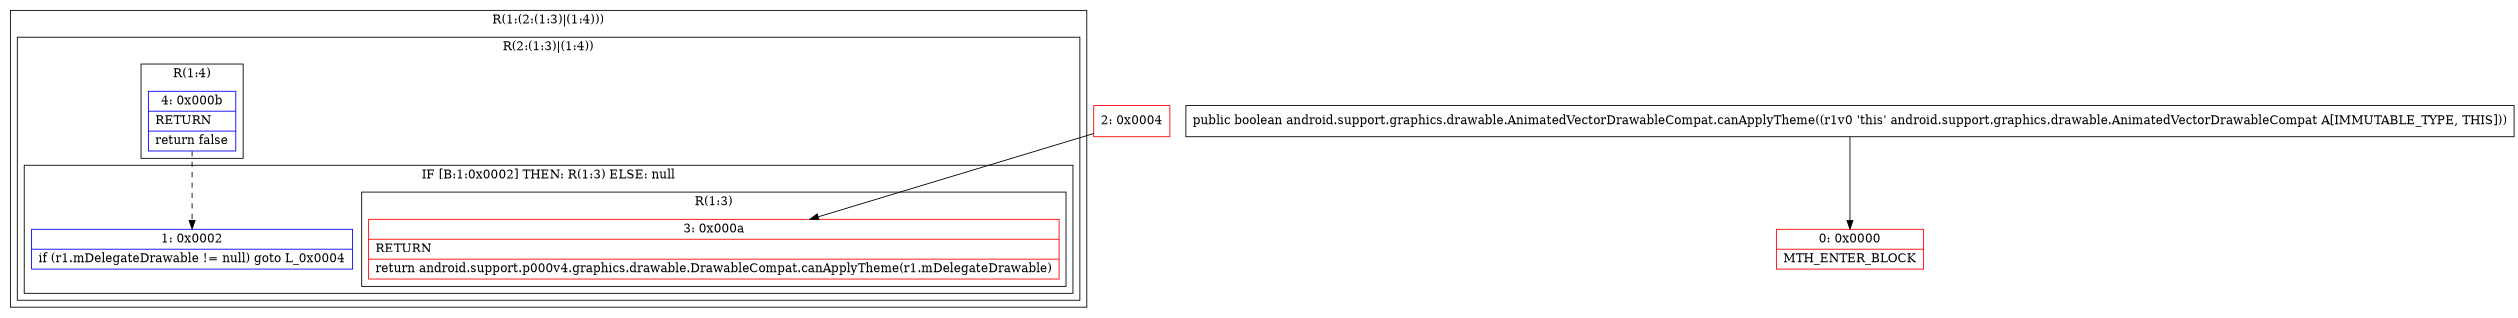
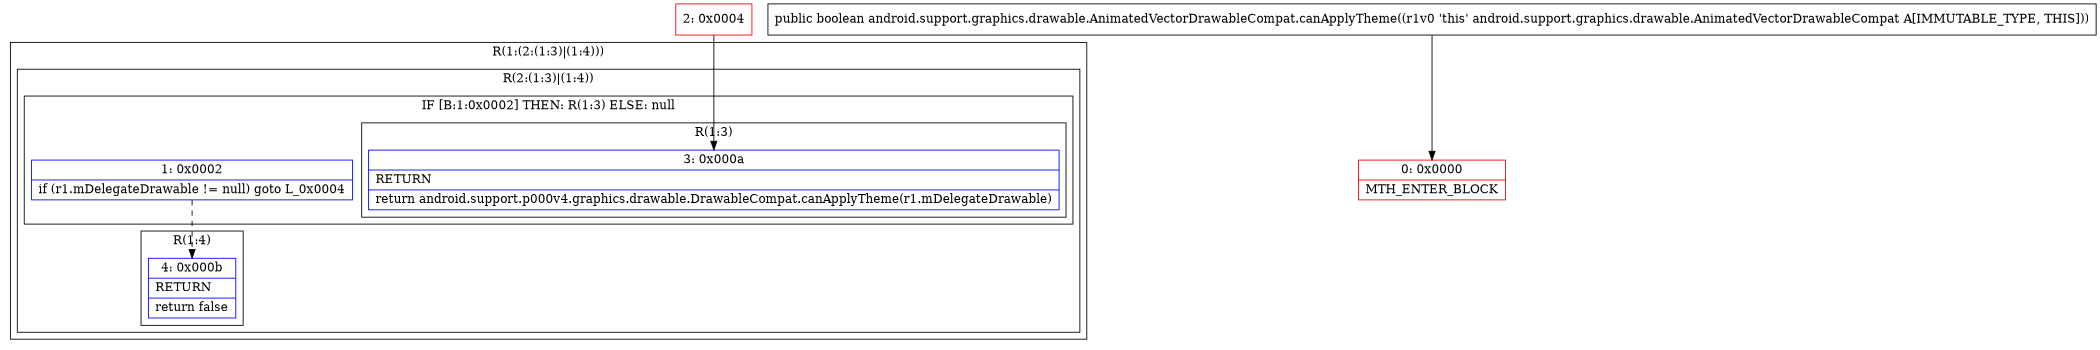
(192, 186) -> (192, 219)
(714, 249) -> (714, 180)
